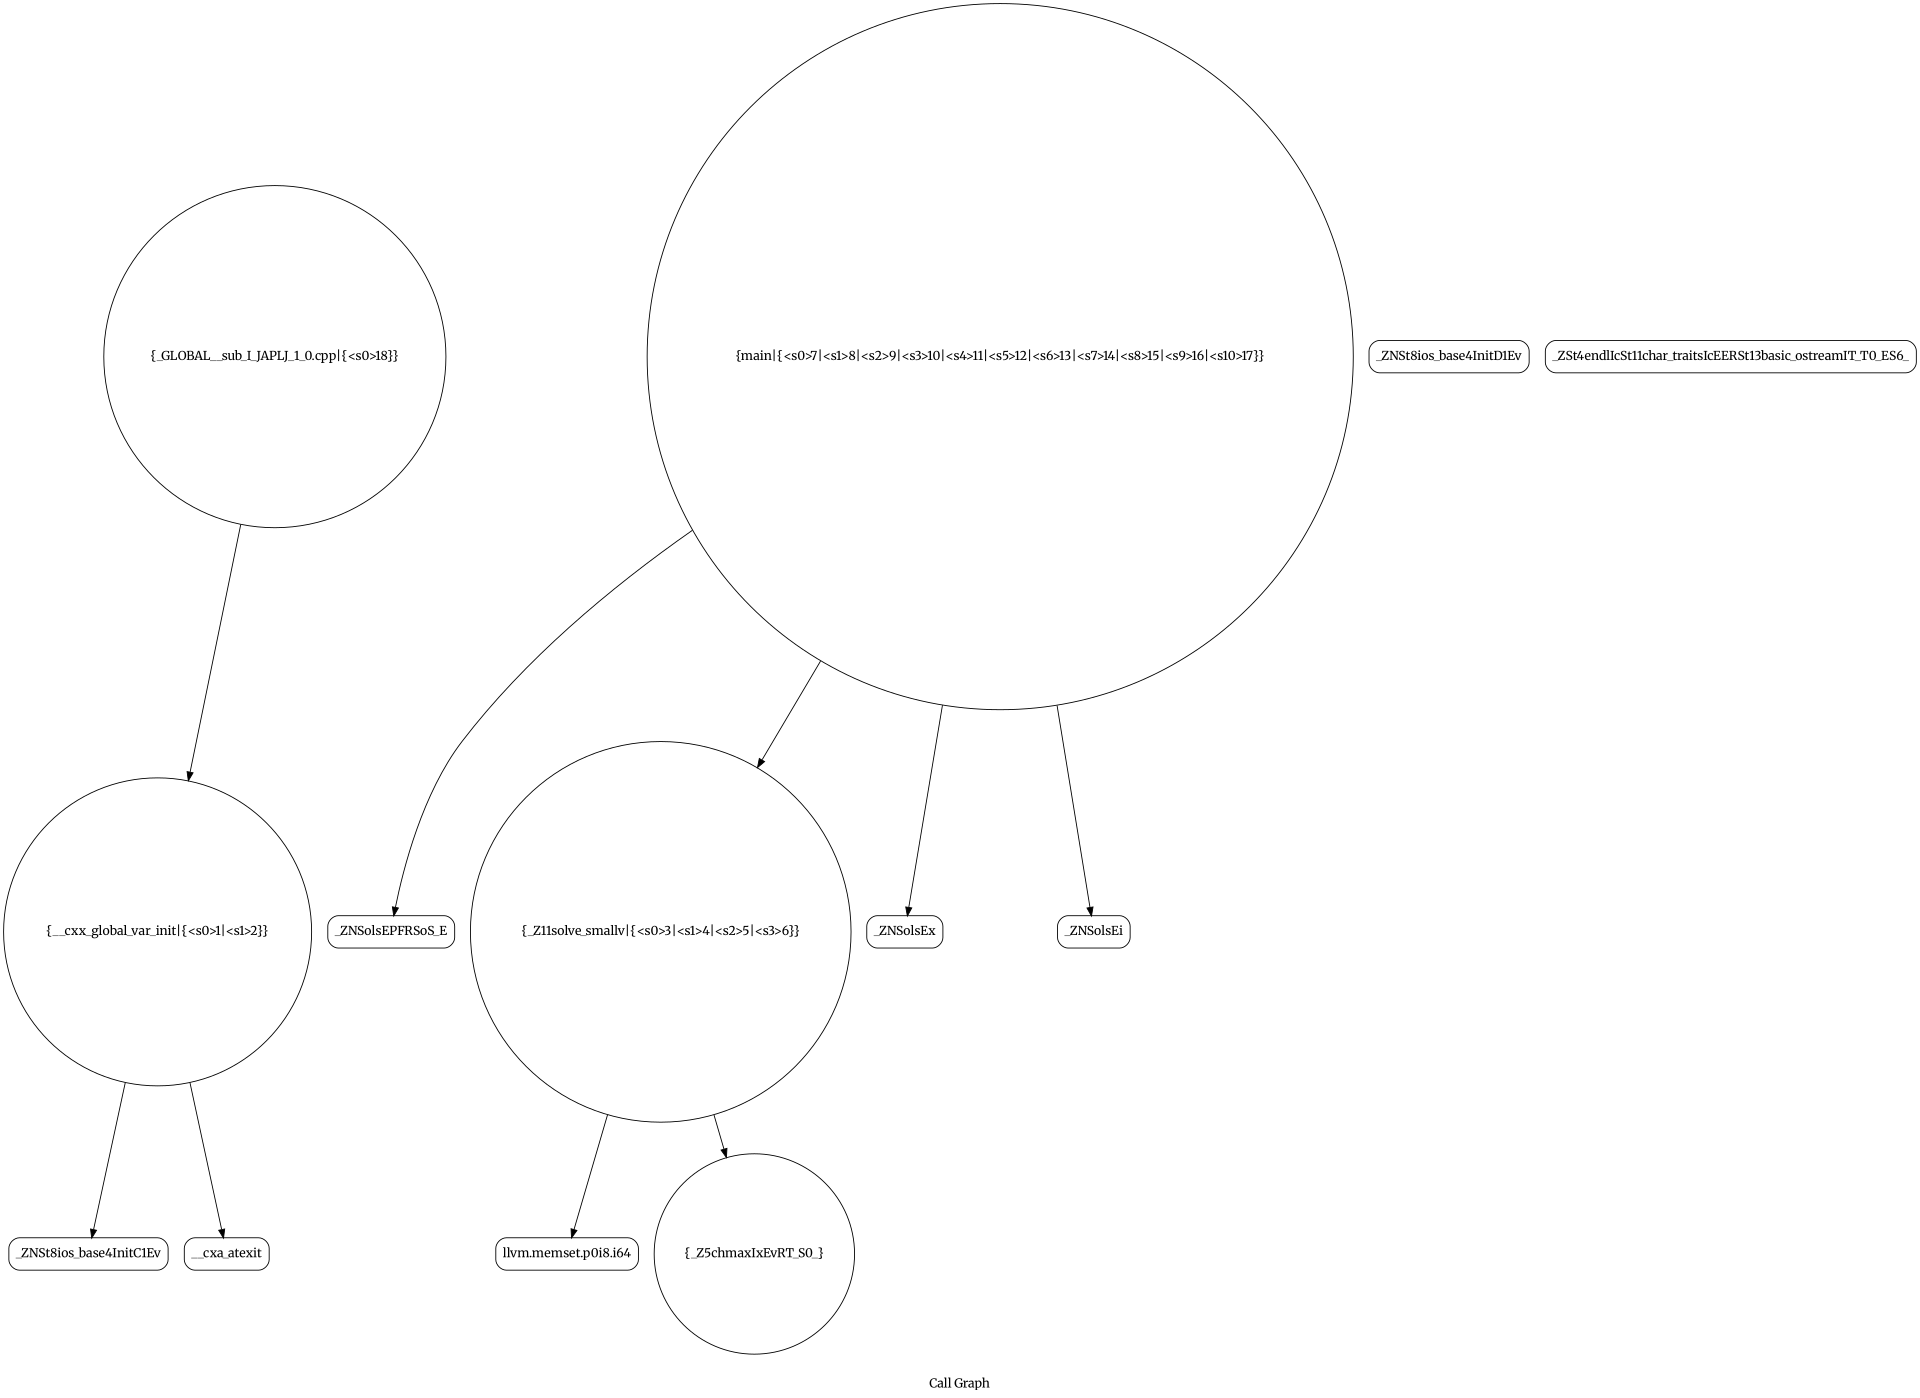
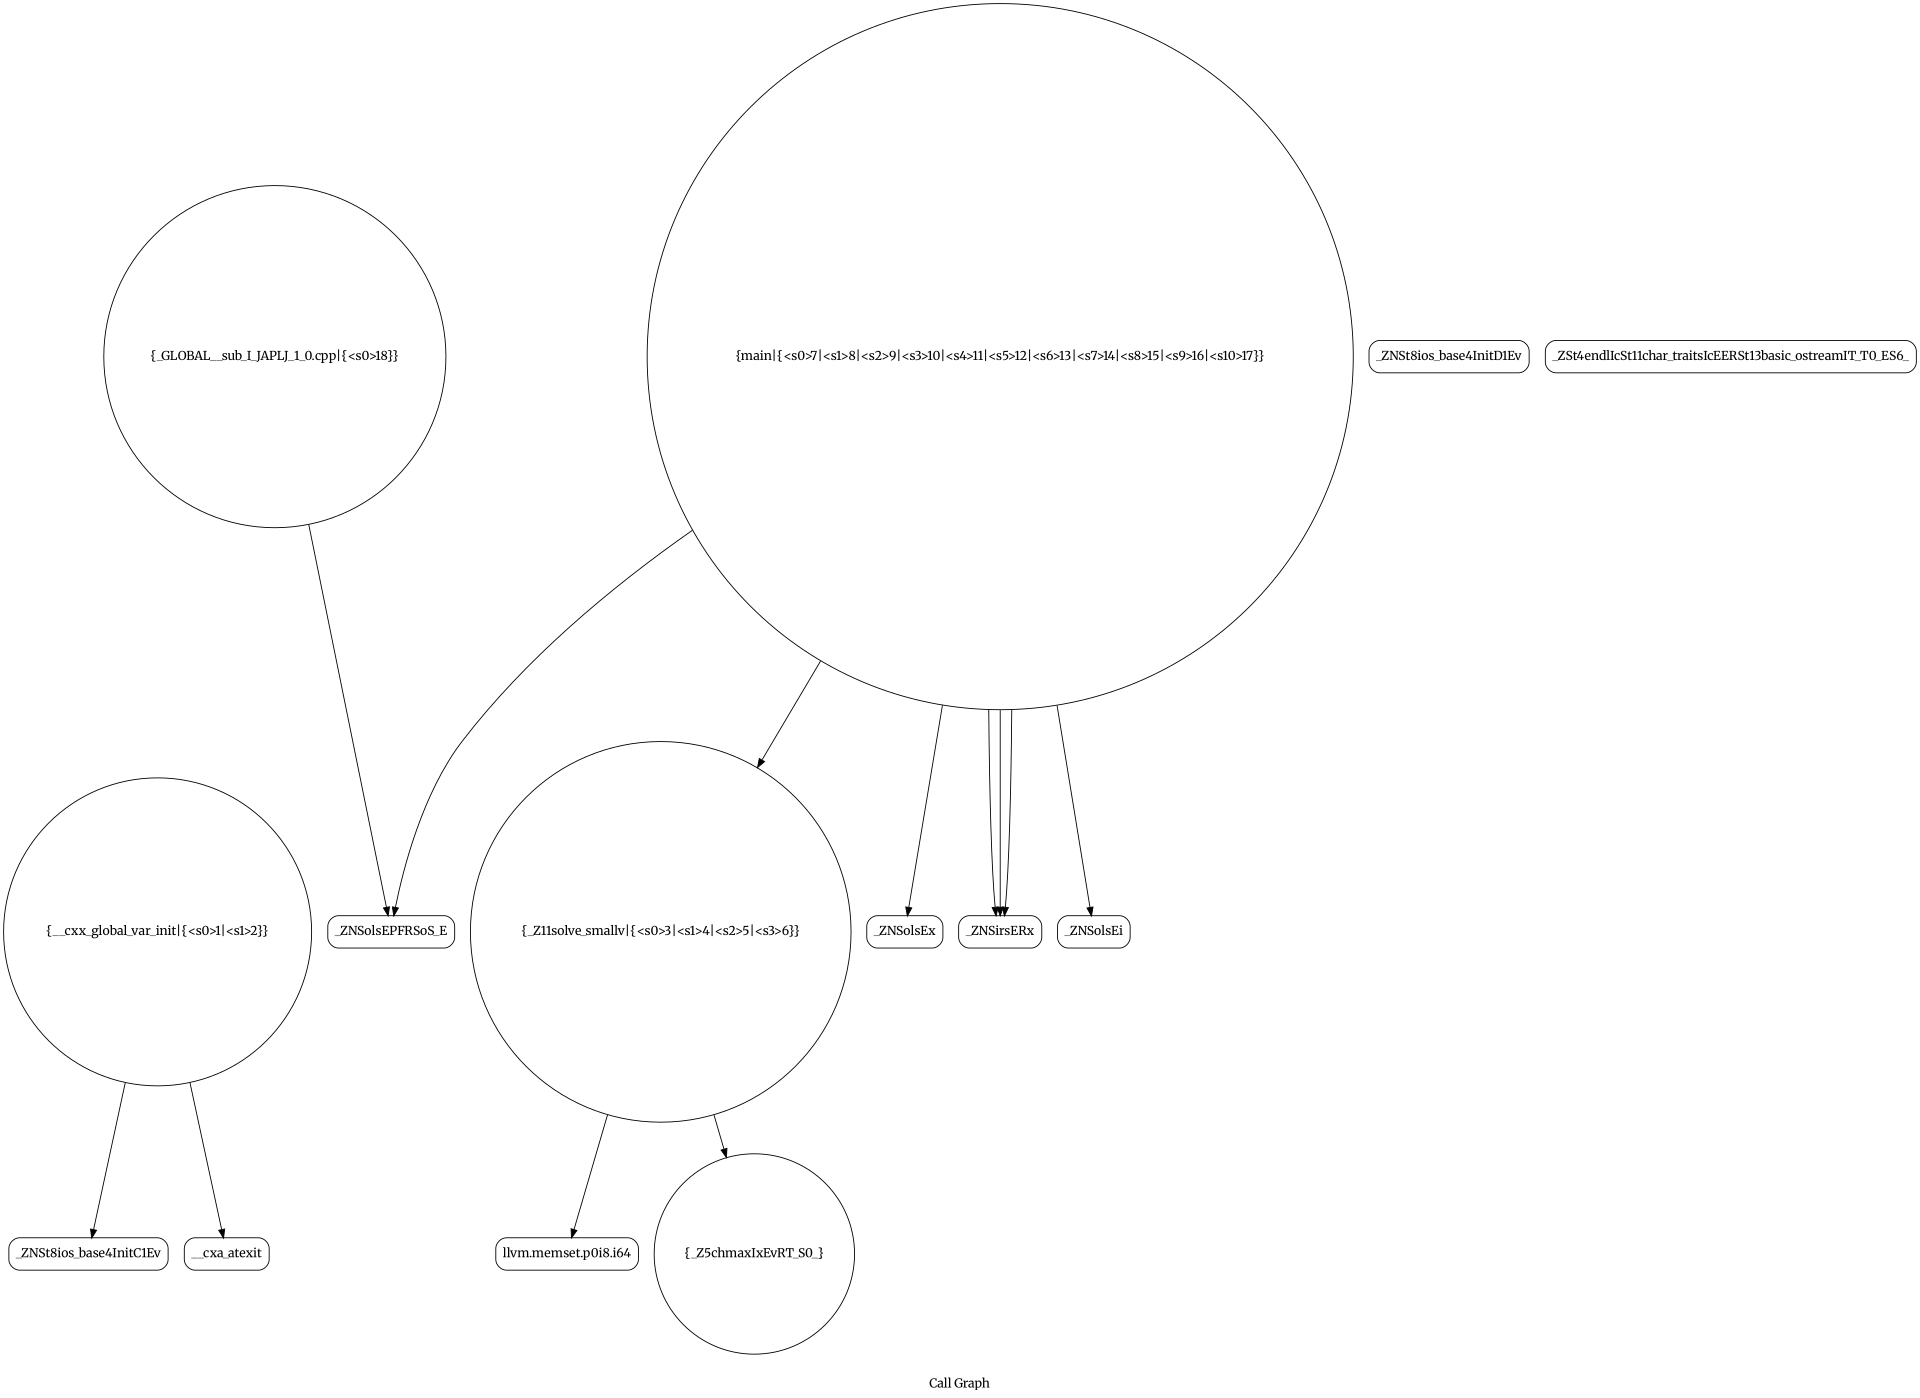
(215, 648) -> (348, 716)
none -> (1000, 932)
